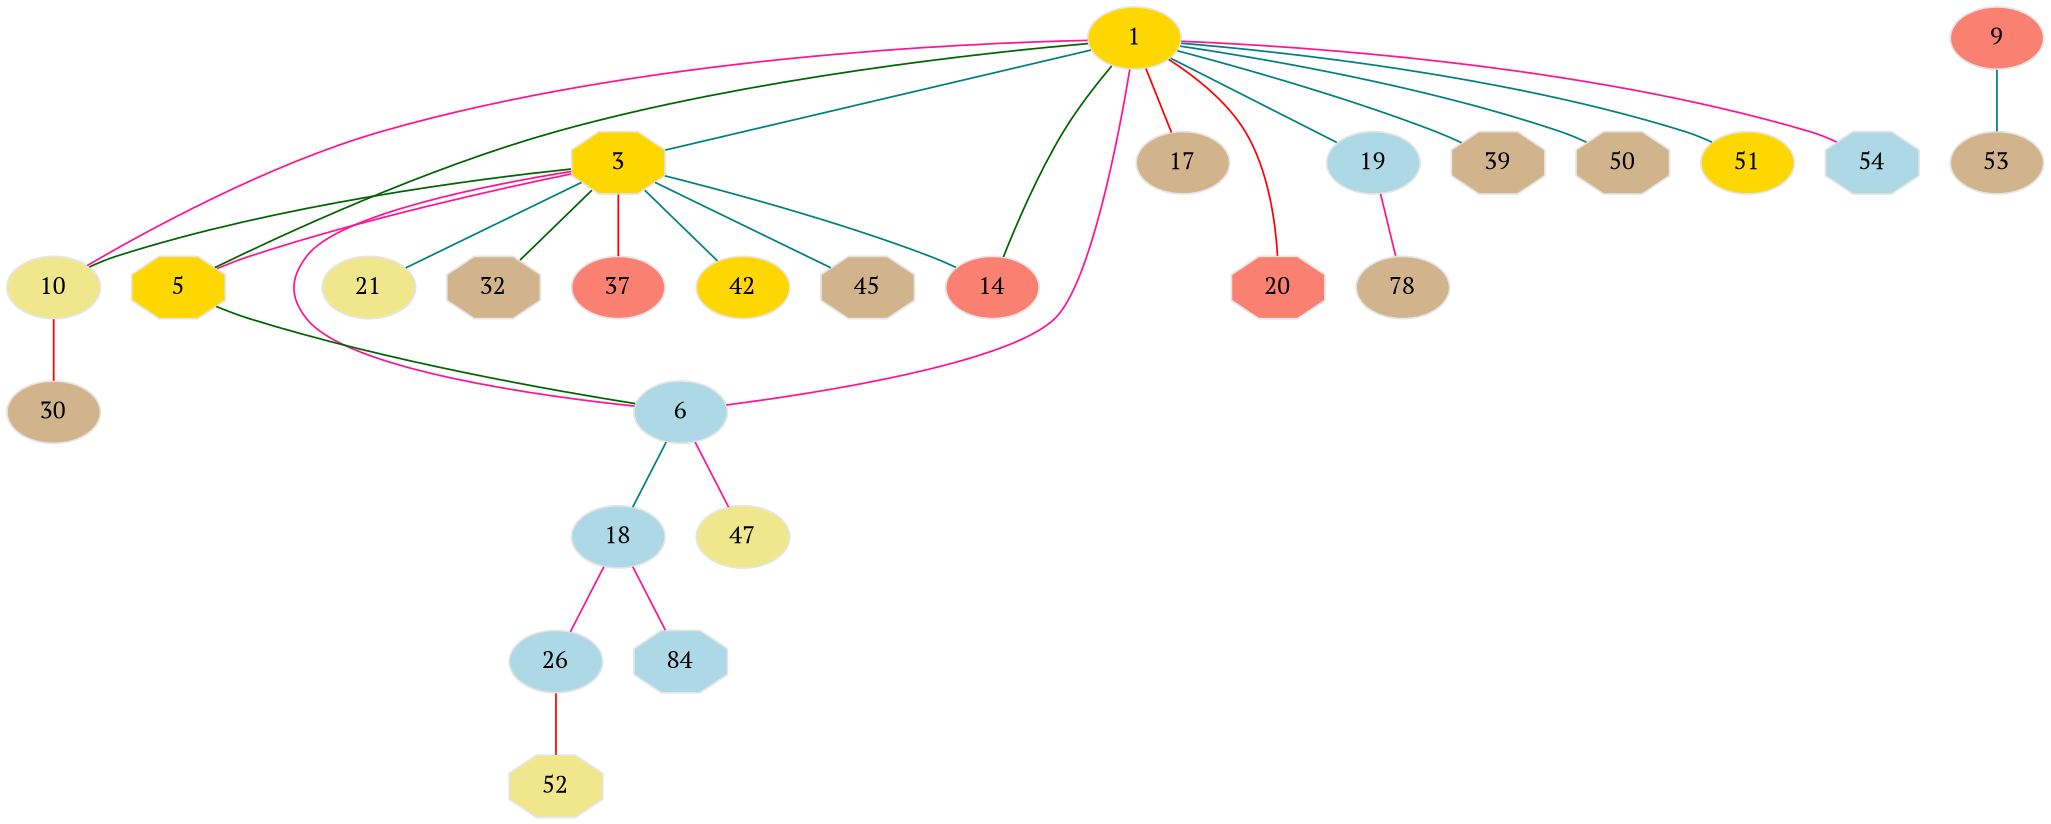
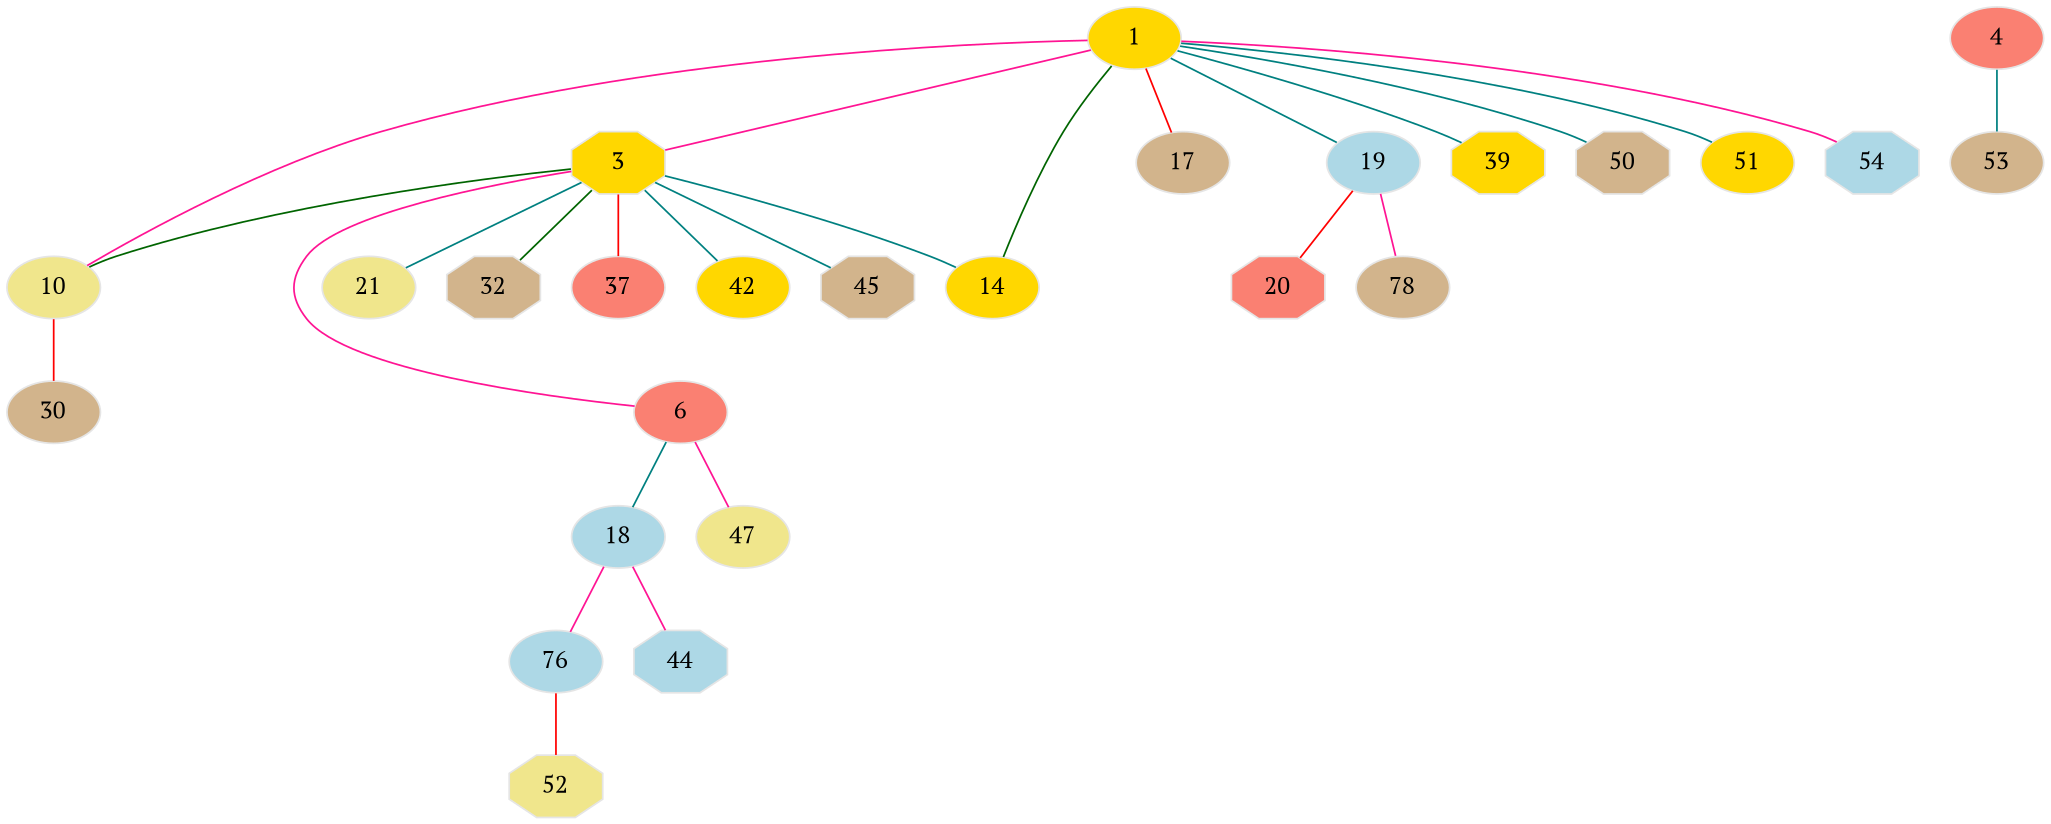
(1997, 38) -> (1997, 38)
(878, 100) -> (878, 100)
(1251, 142) -> (1326, 224)
(1498, 163) -> (1498, 163)
(178, 288) -> none
(992, 288) -> (992, 288)
(1021, 339) -> none
(681, 412) -> (681, 412)
(556, 662) -> (556, 662)
(681, 662) -> (681, 662)
